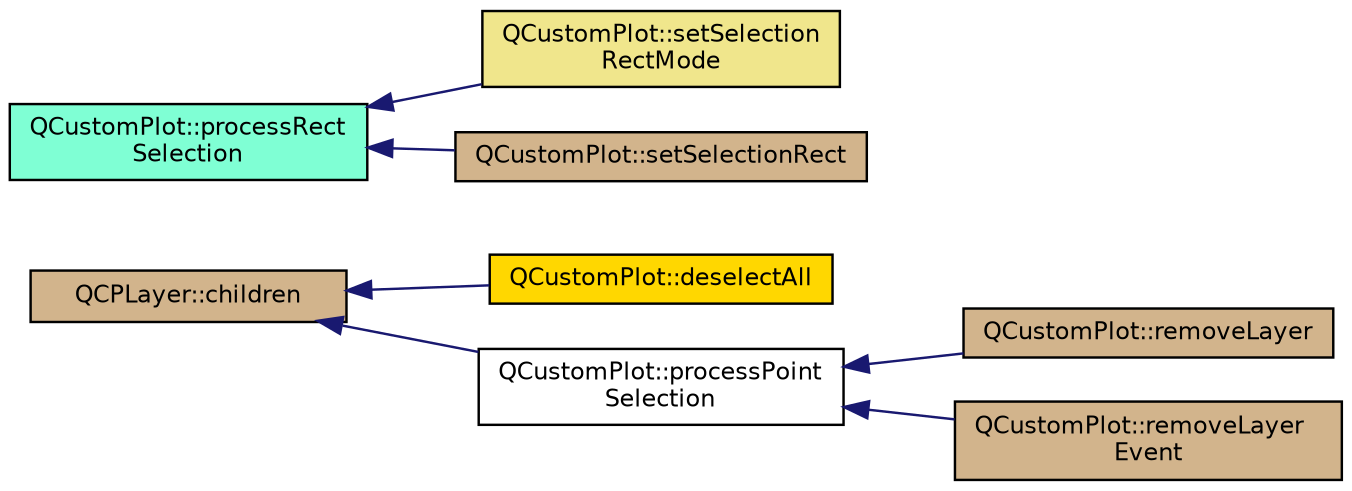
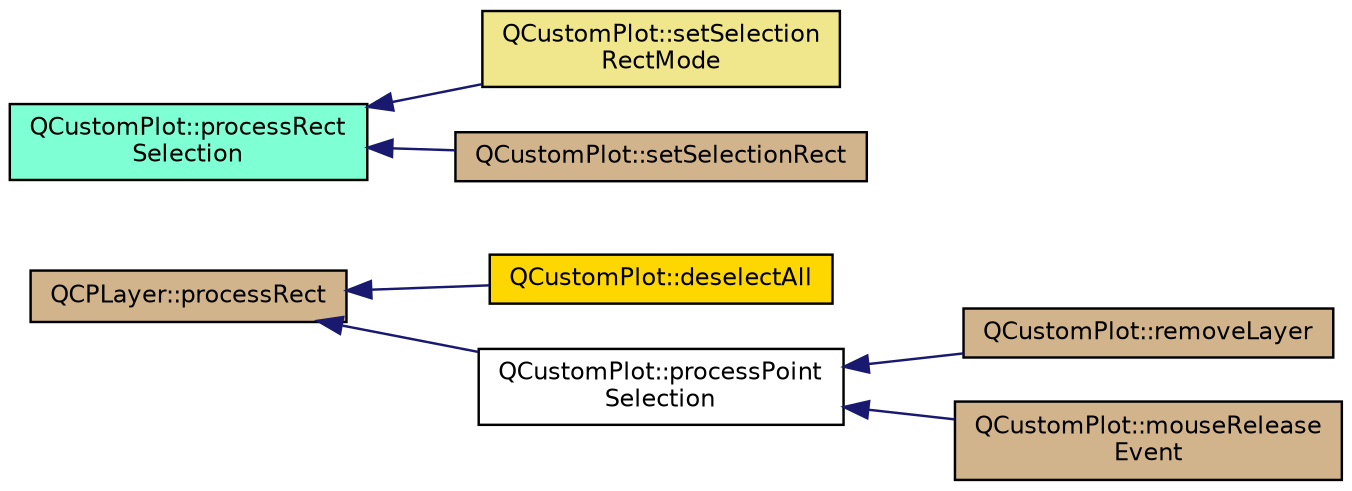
(189, 296) -> (189, 296)
(1148, 441) -> (1148, 441)
